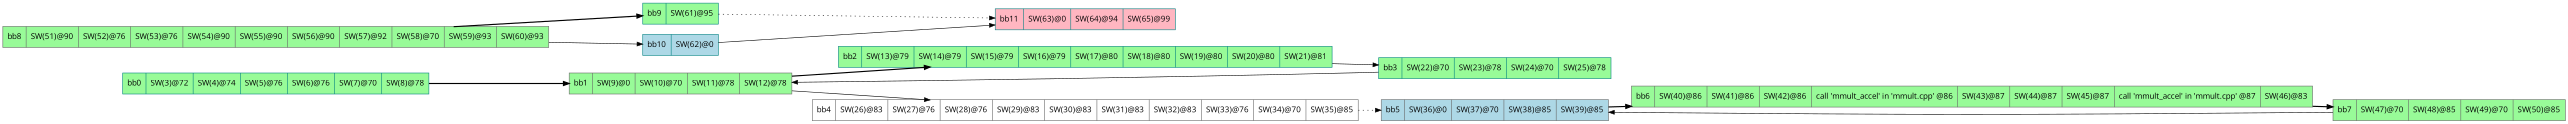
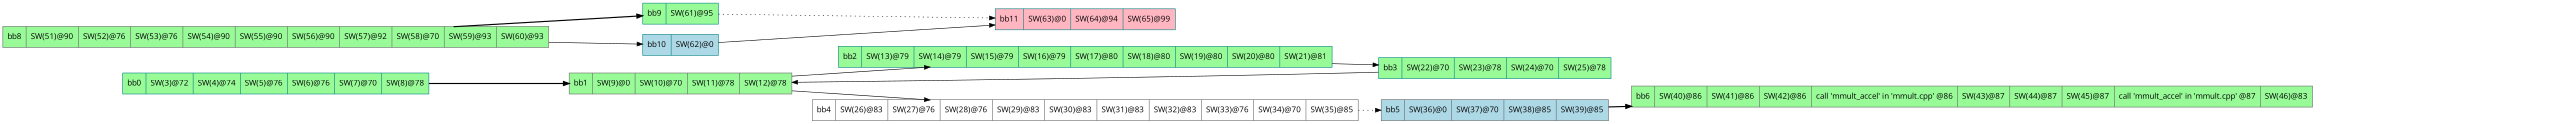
(858, 72) -> (858, 72)
(2449, 110) -> none
